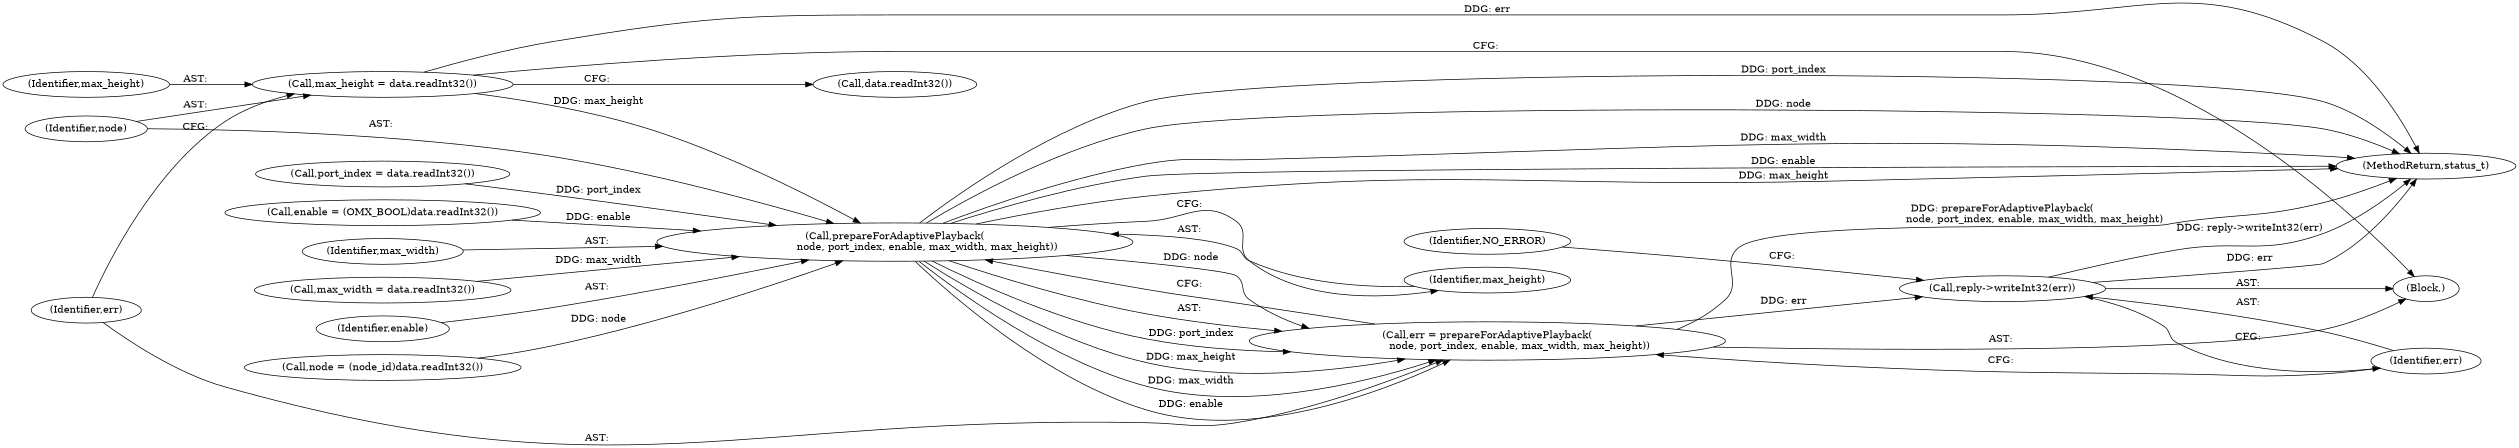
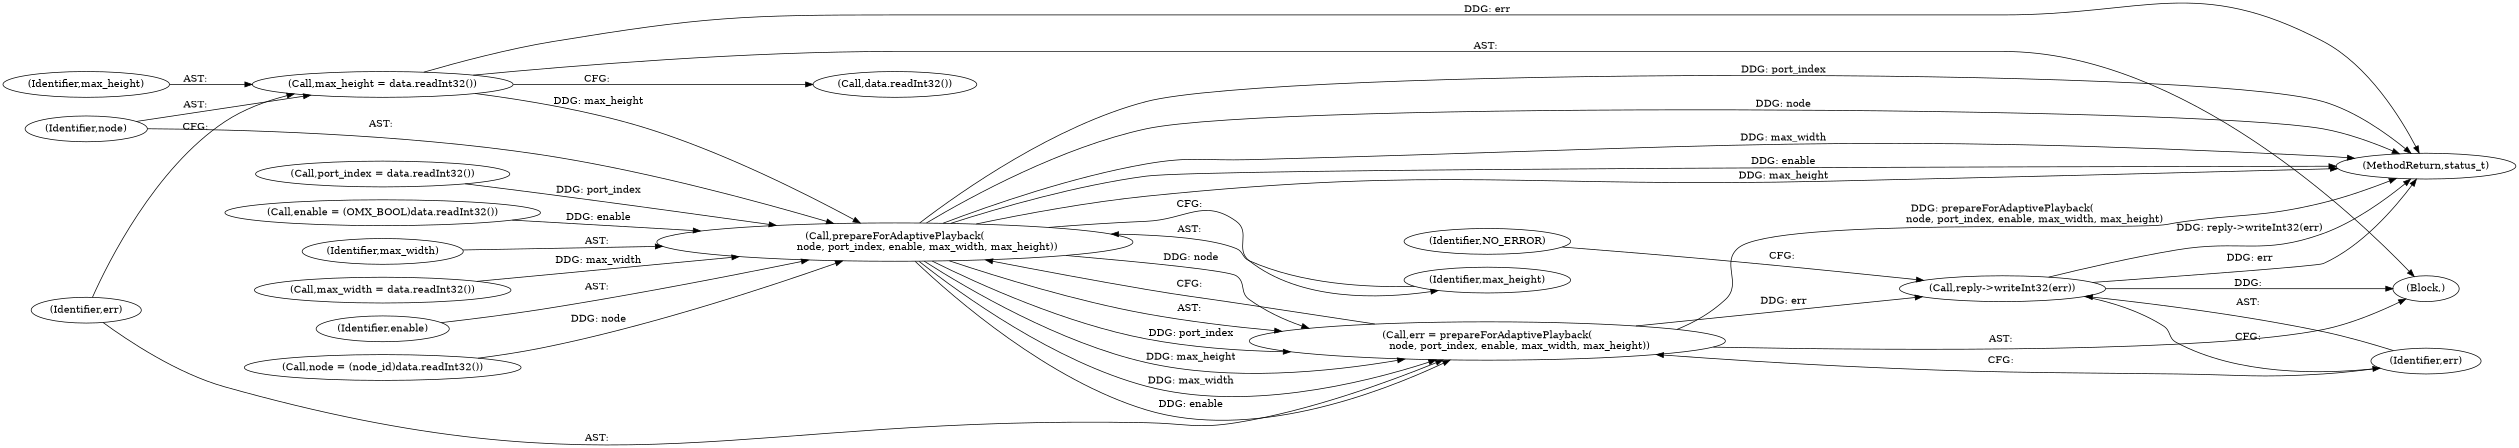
(1487, 46) -> (1487, 46)
(2250, 283) -> (2250, 283)
